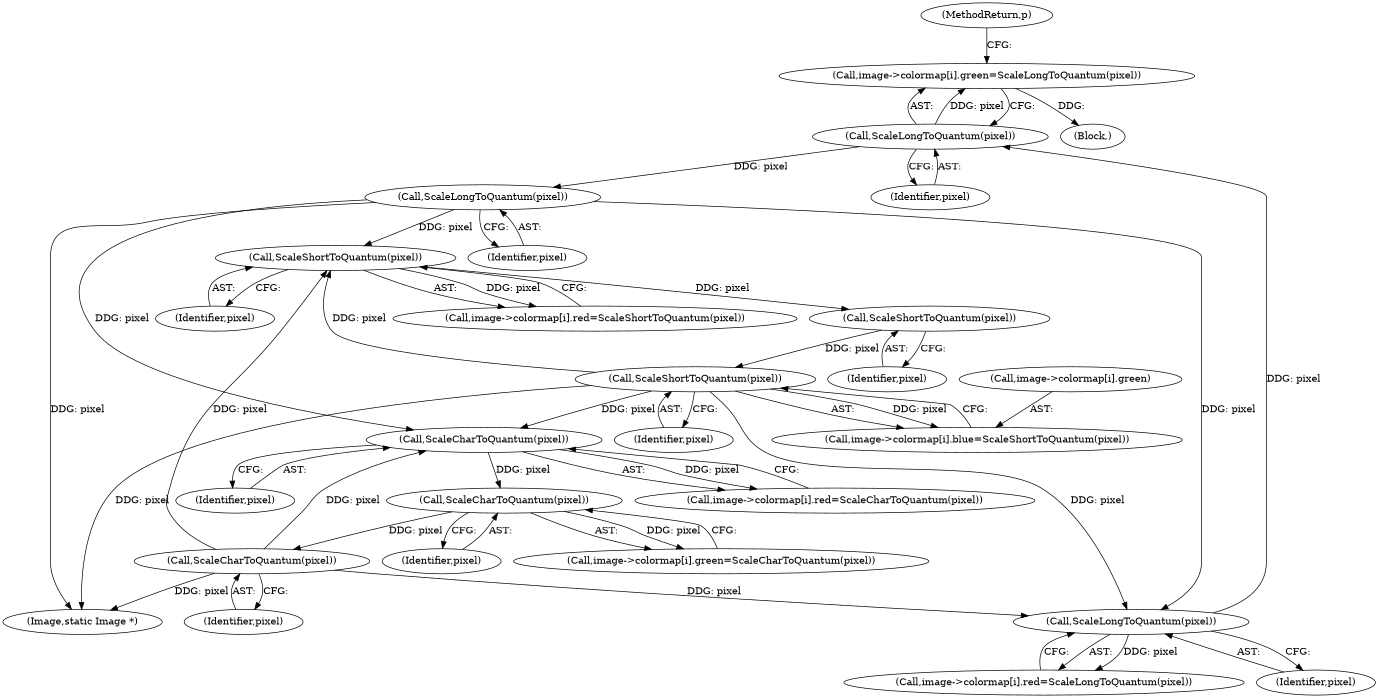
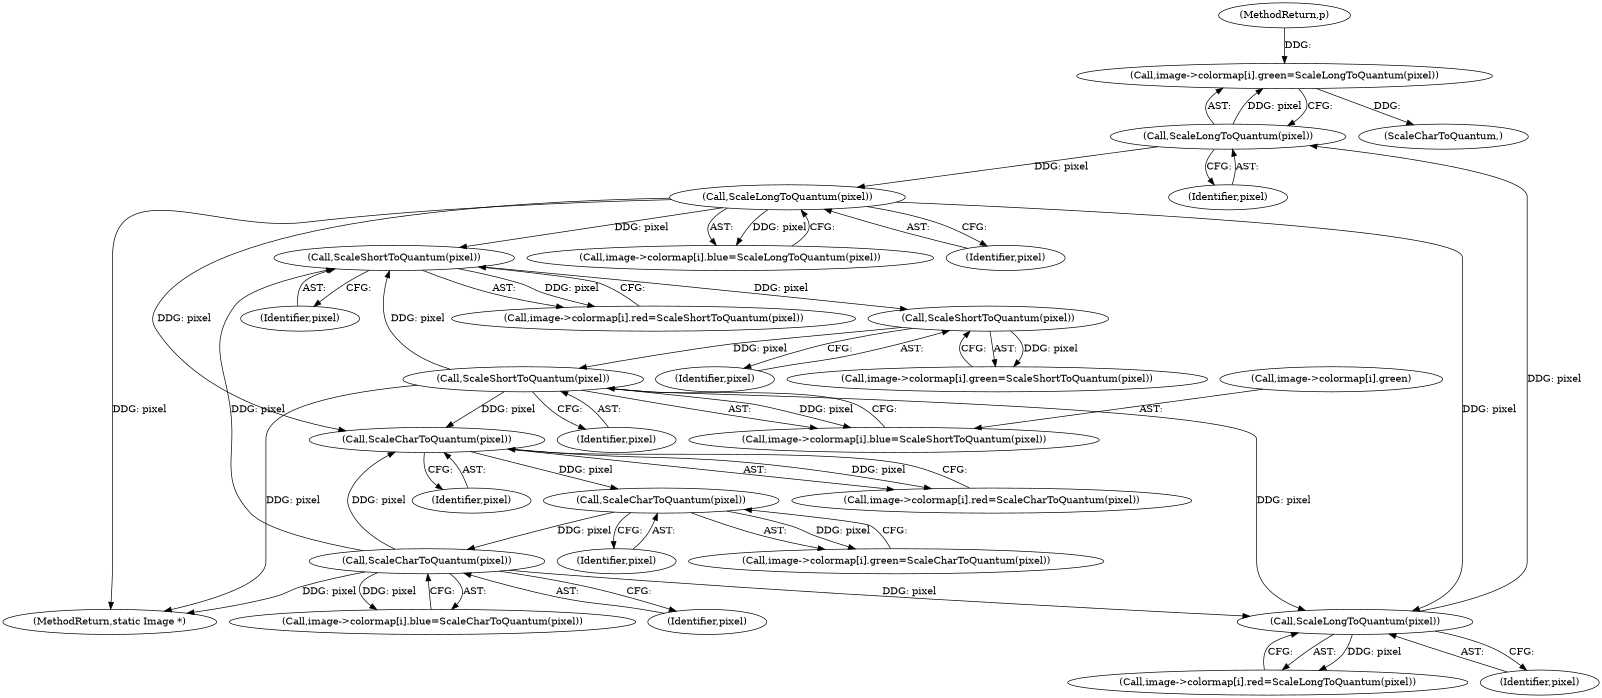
(1001, 46) -> (1300, 46)
(1093, 137) -> (1444, 137)
none -> (730, 258)
none -> (997, 379)
(83, 622) -> (110, 622)
none -> (433, 622)
